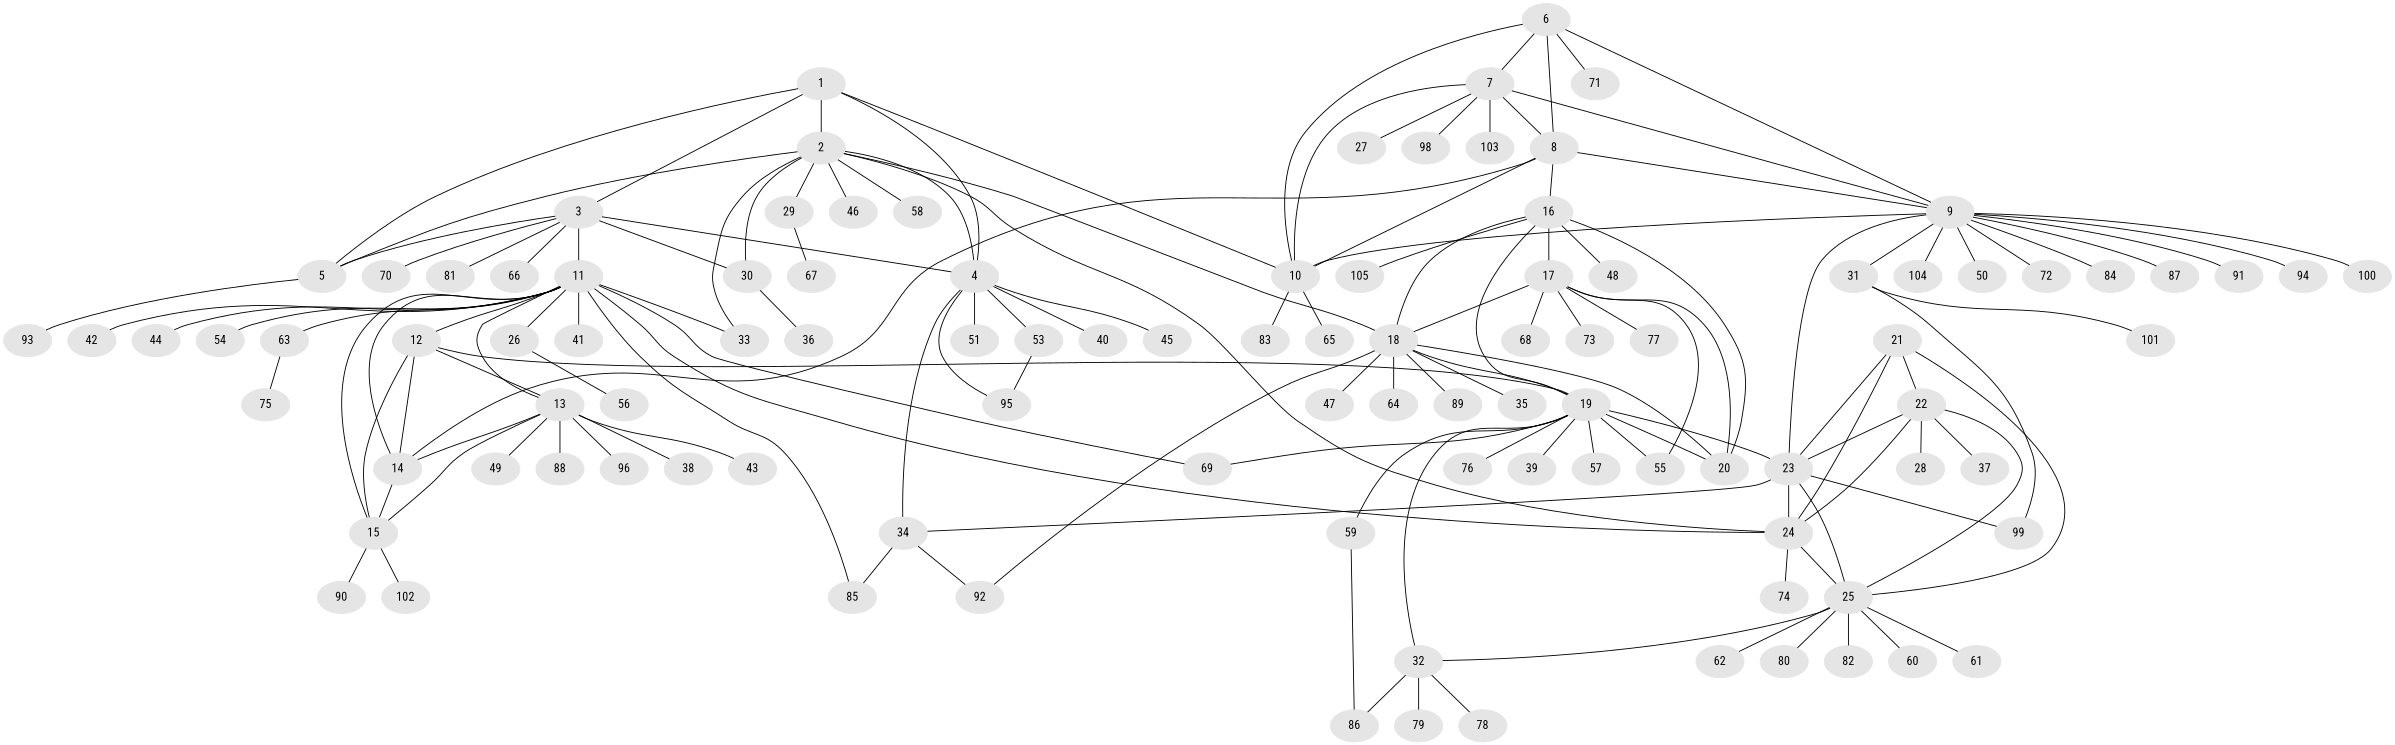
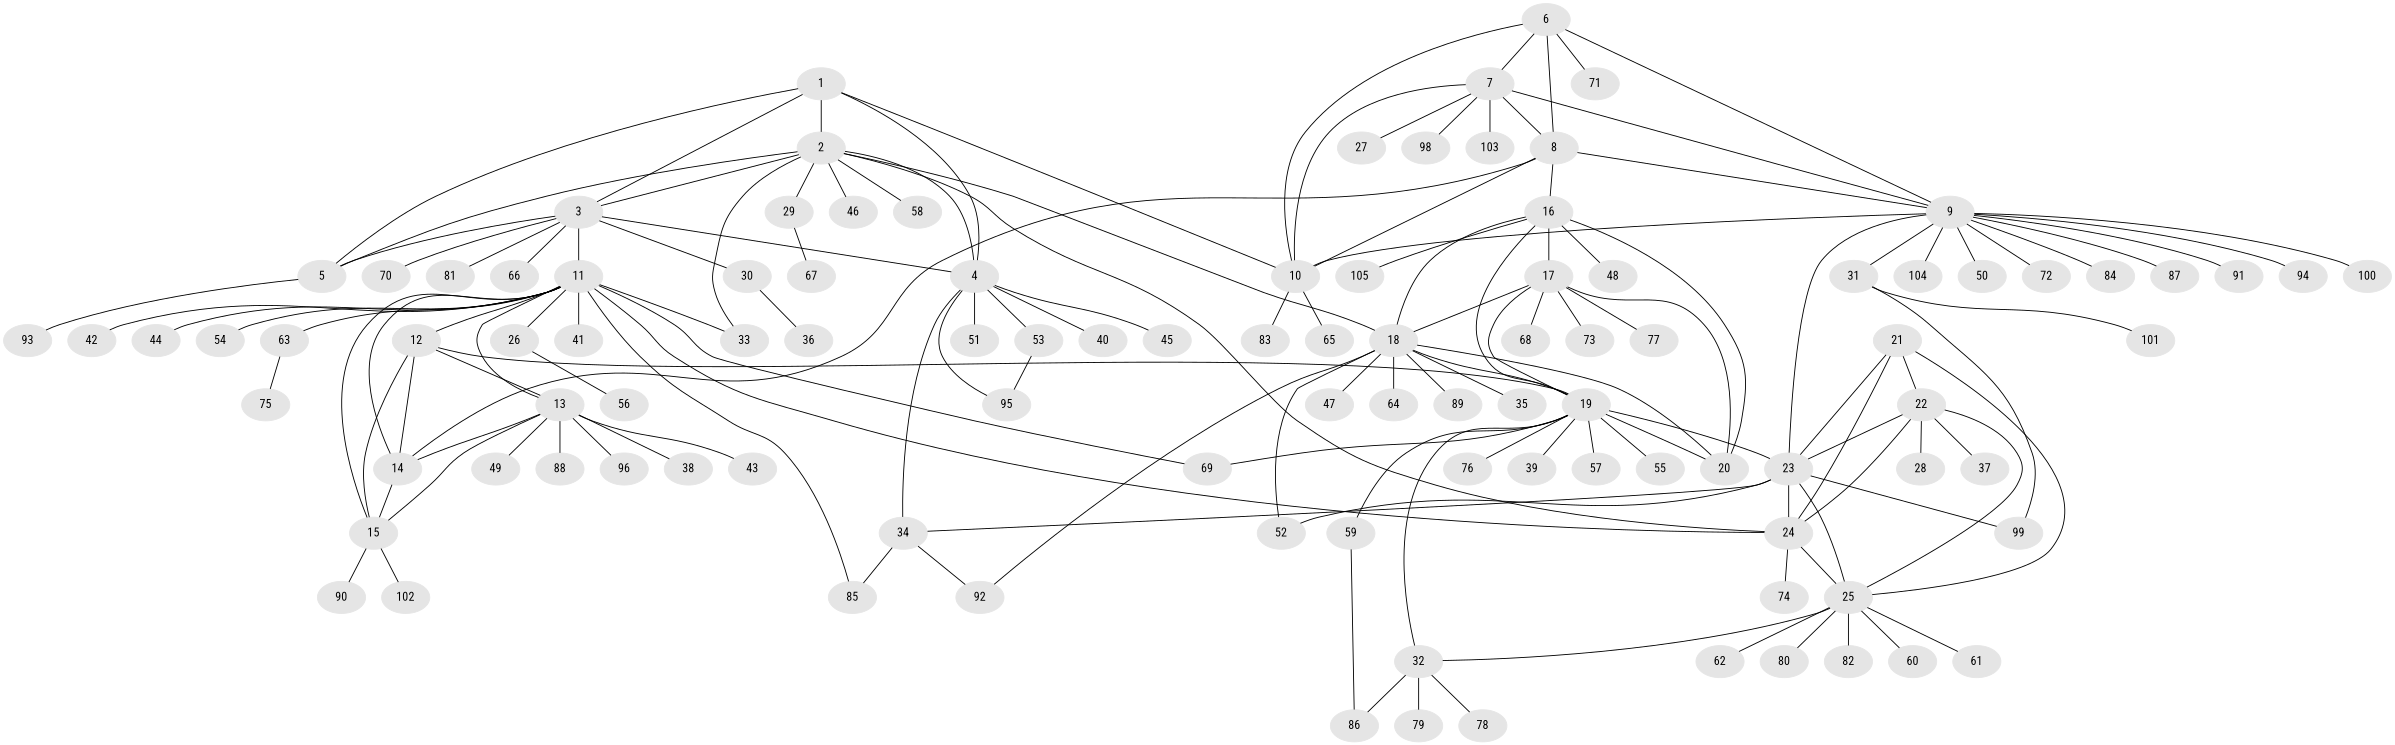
(756, 199) -> (700, 180)
(1688, 329) -> (1491, 351)
none -> (1281, 533)
